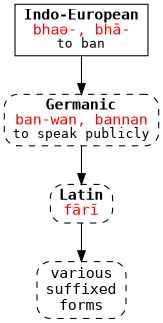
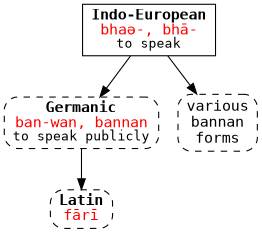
(81, 44) -> (149, 44)
(81, 237) -> (179, 71)
(81, 290) -> (218, 122)
